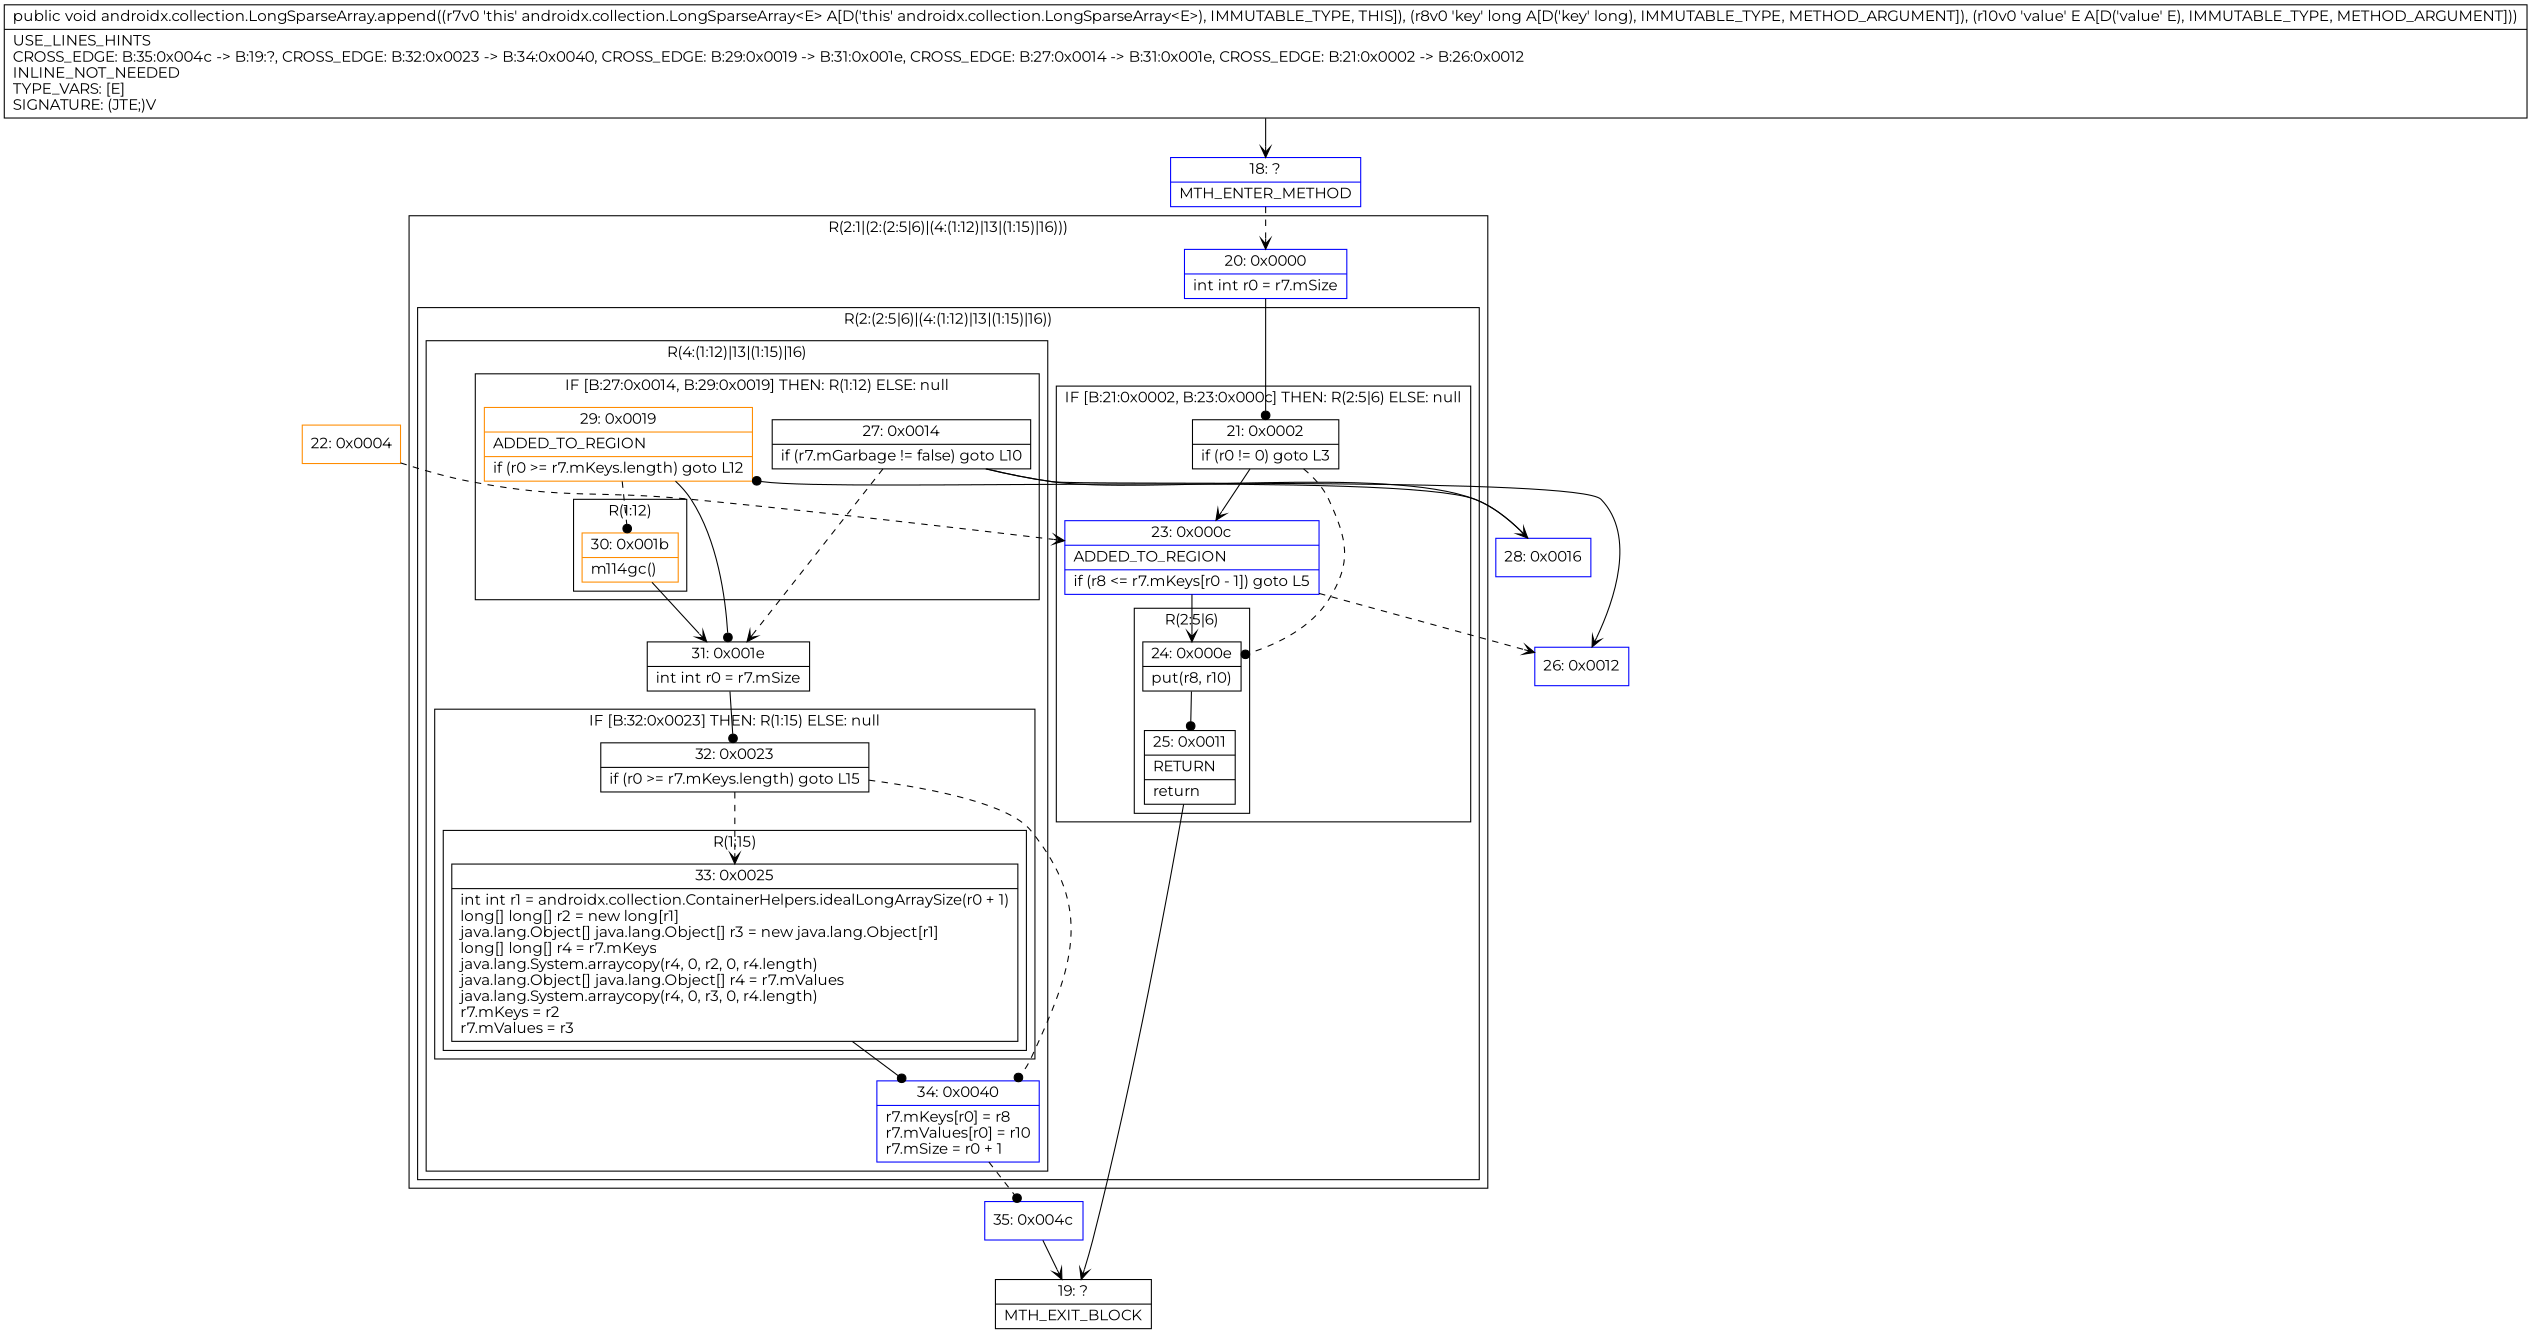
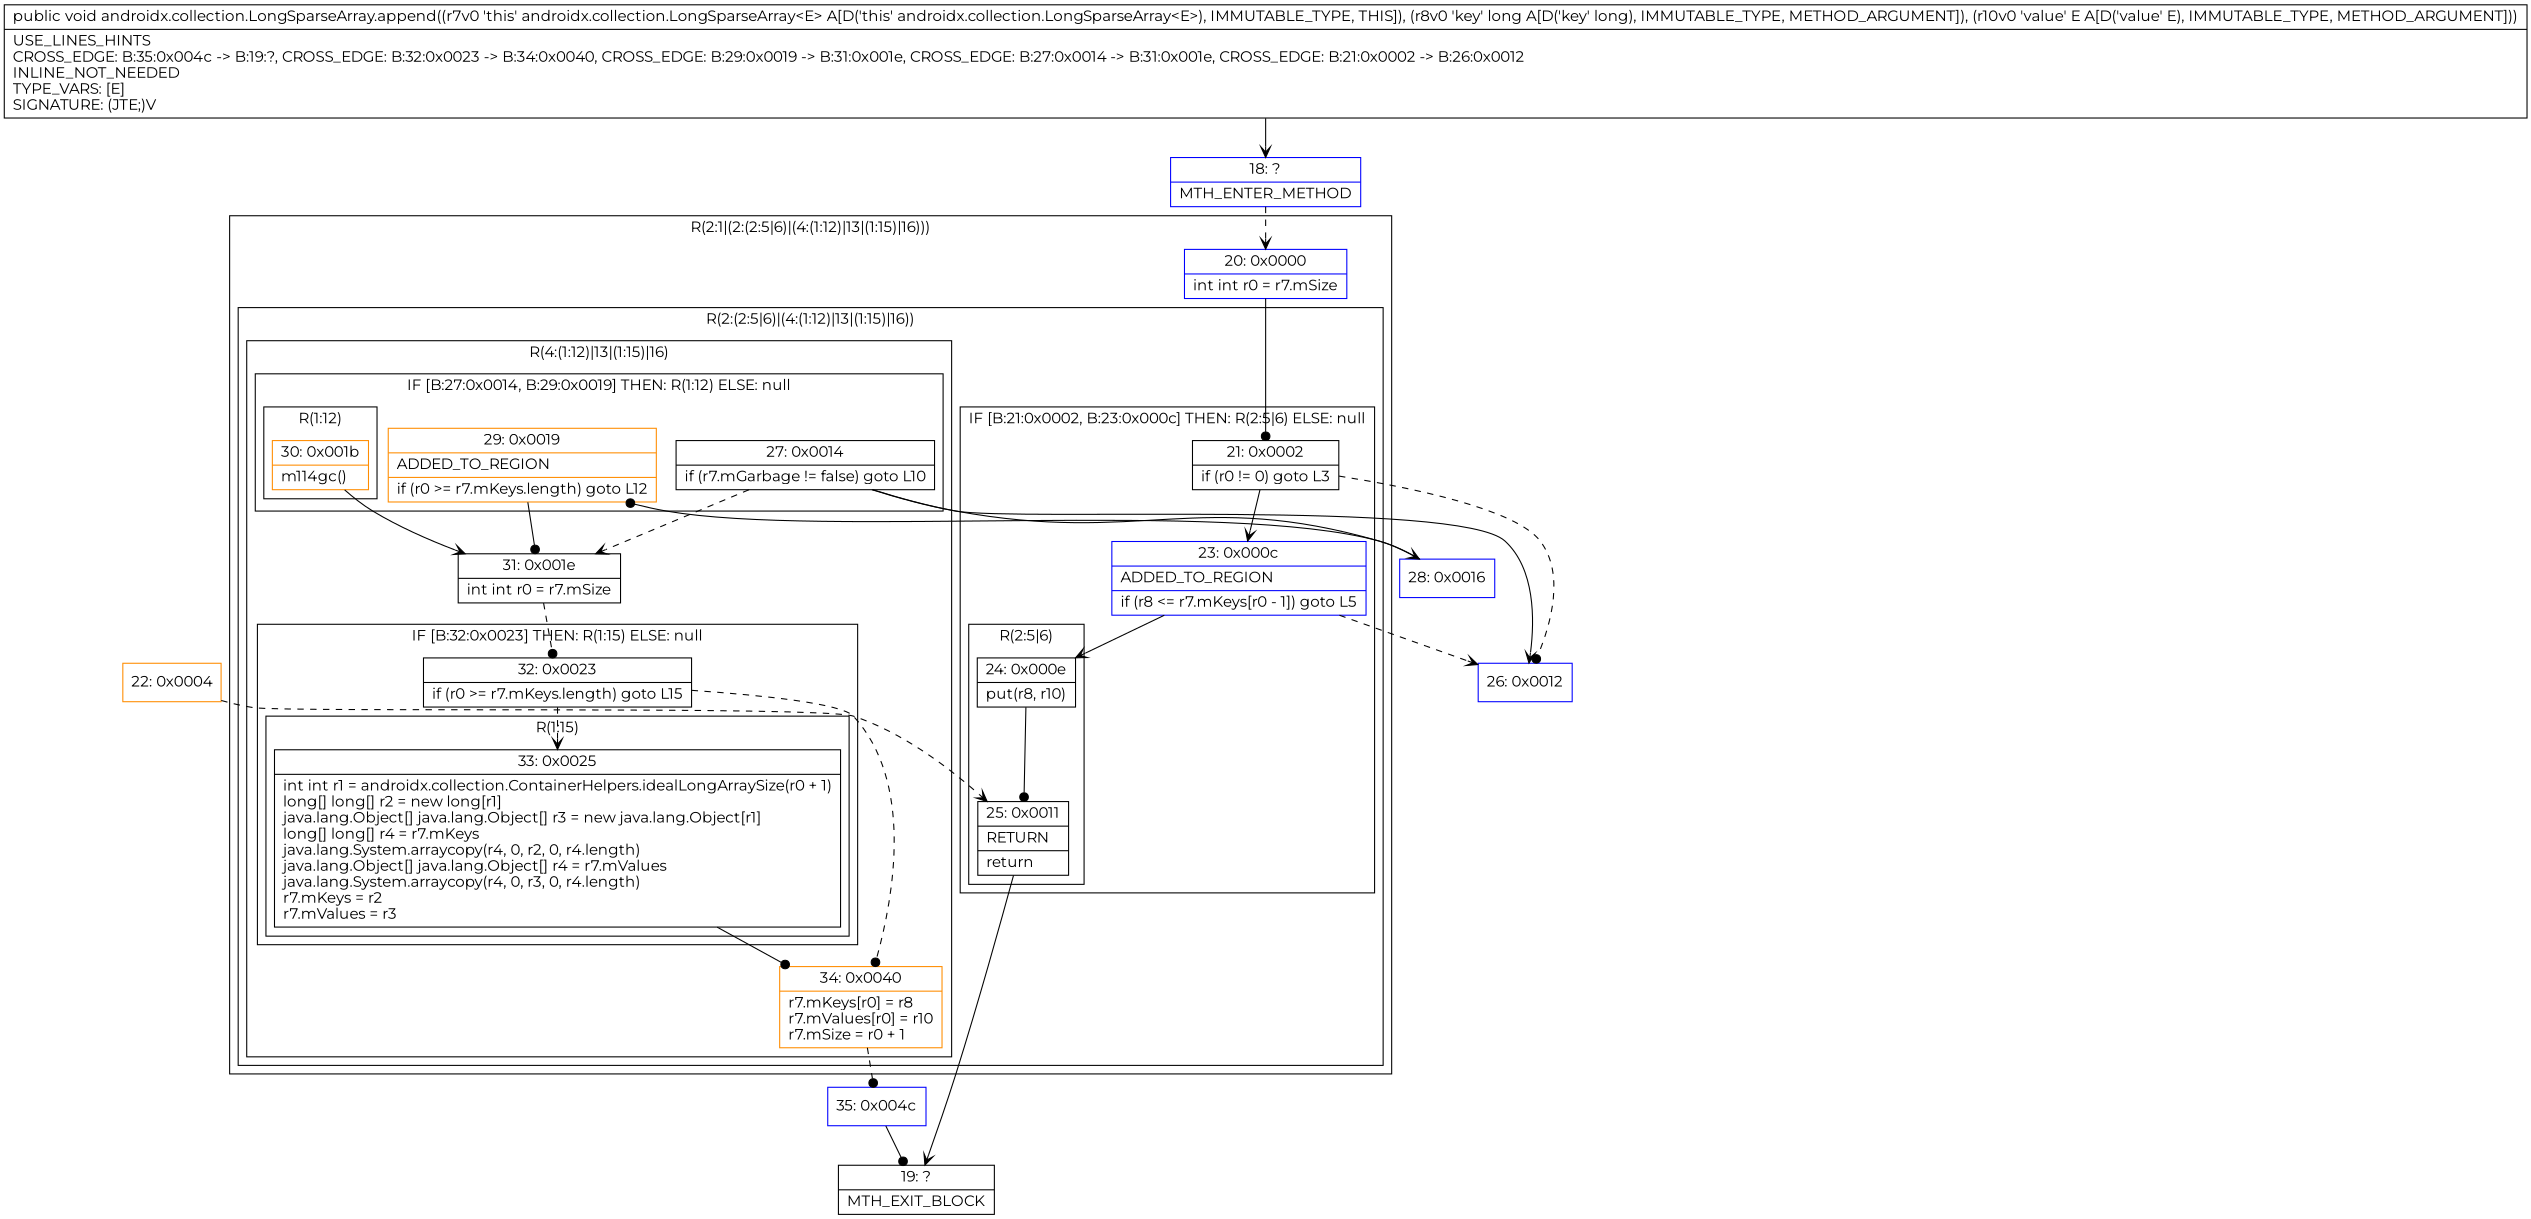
(726, 503) -> (416, 710)
(625, 506) -> none
(1340, 578) -> (1500, 516)
(732, 716) -> (549, 631)
(958, 1121) -> (861, 1007)
(1050, 1255) -> (893, 1142)
